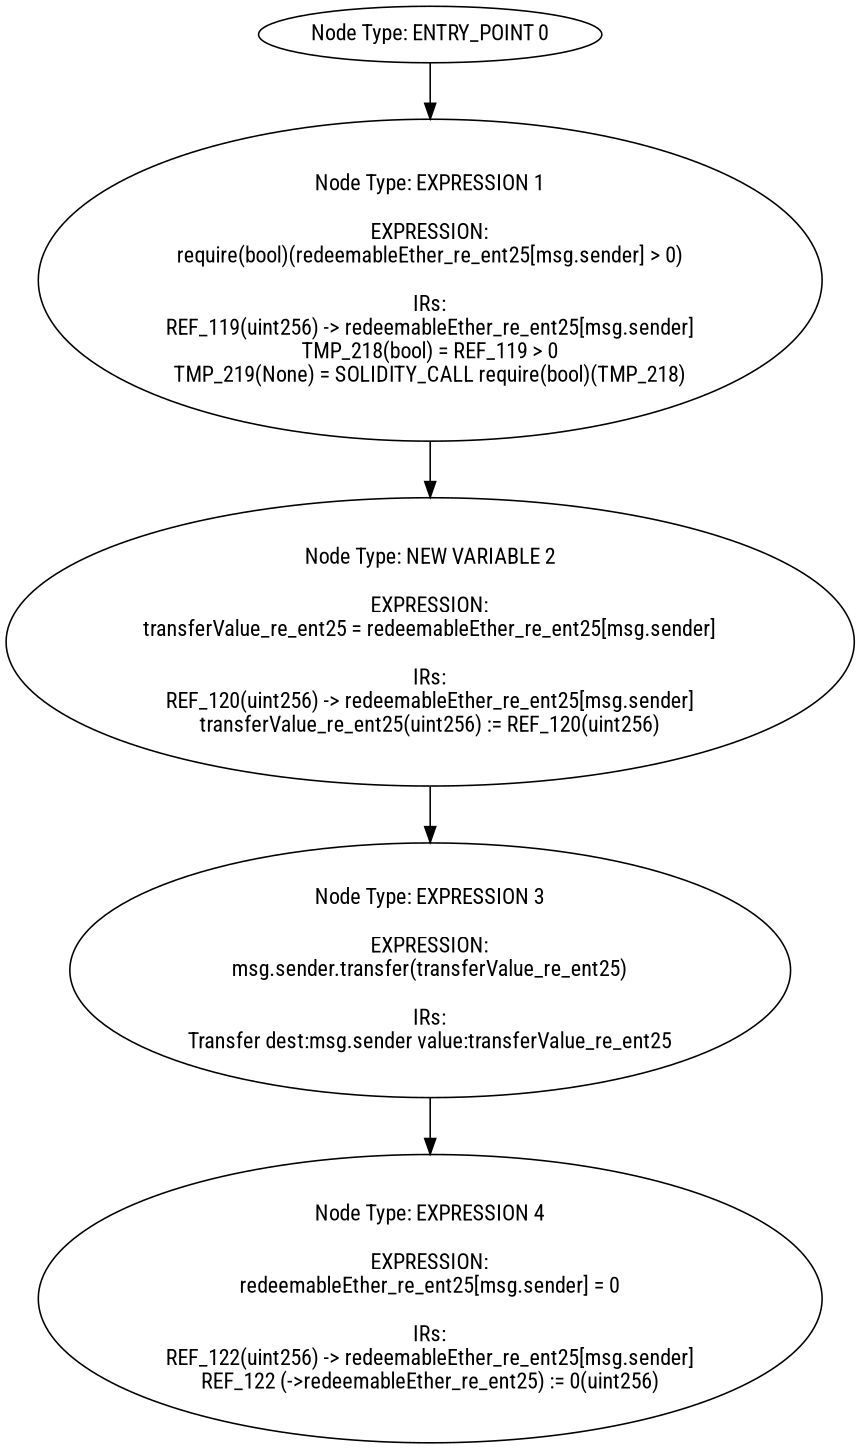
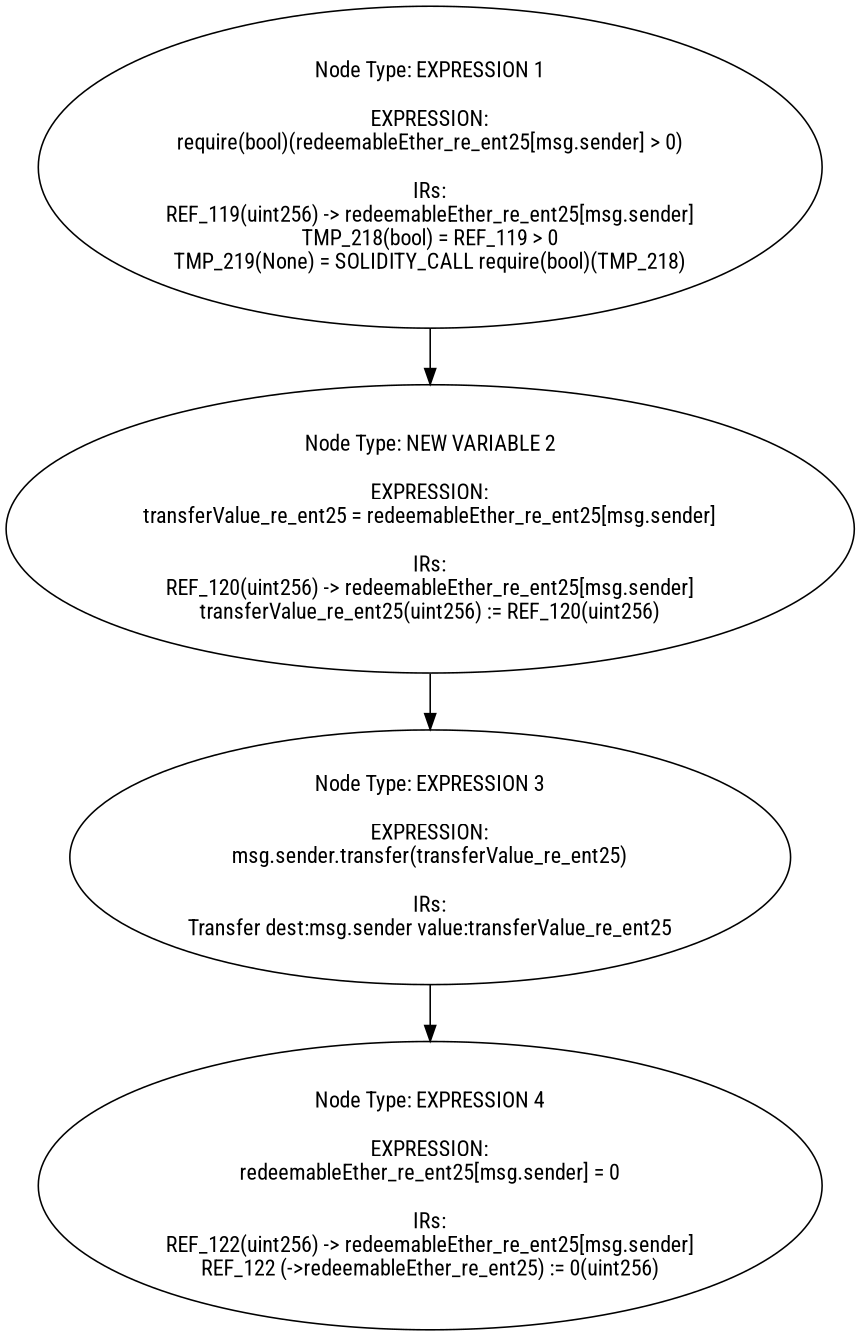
(430, 35) -> none
